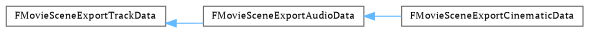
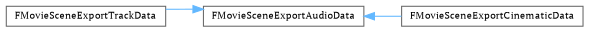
(190, 23) -> (179, 9)
